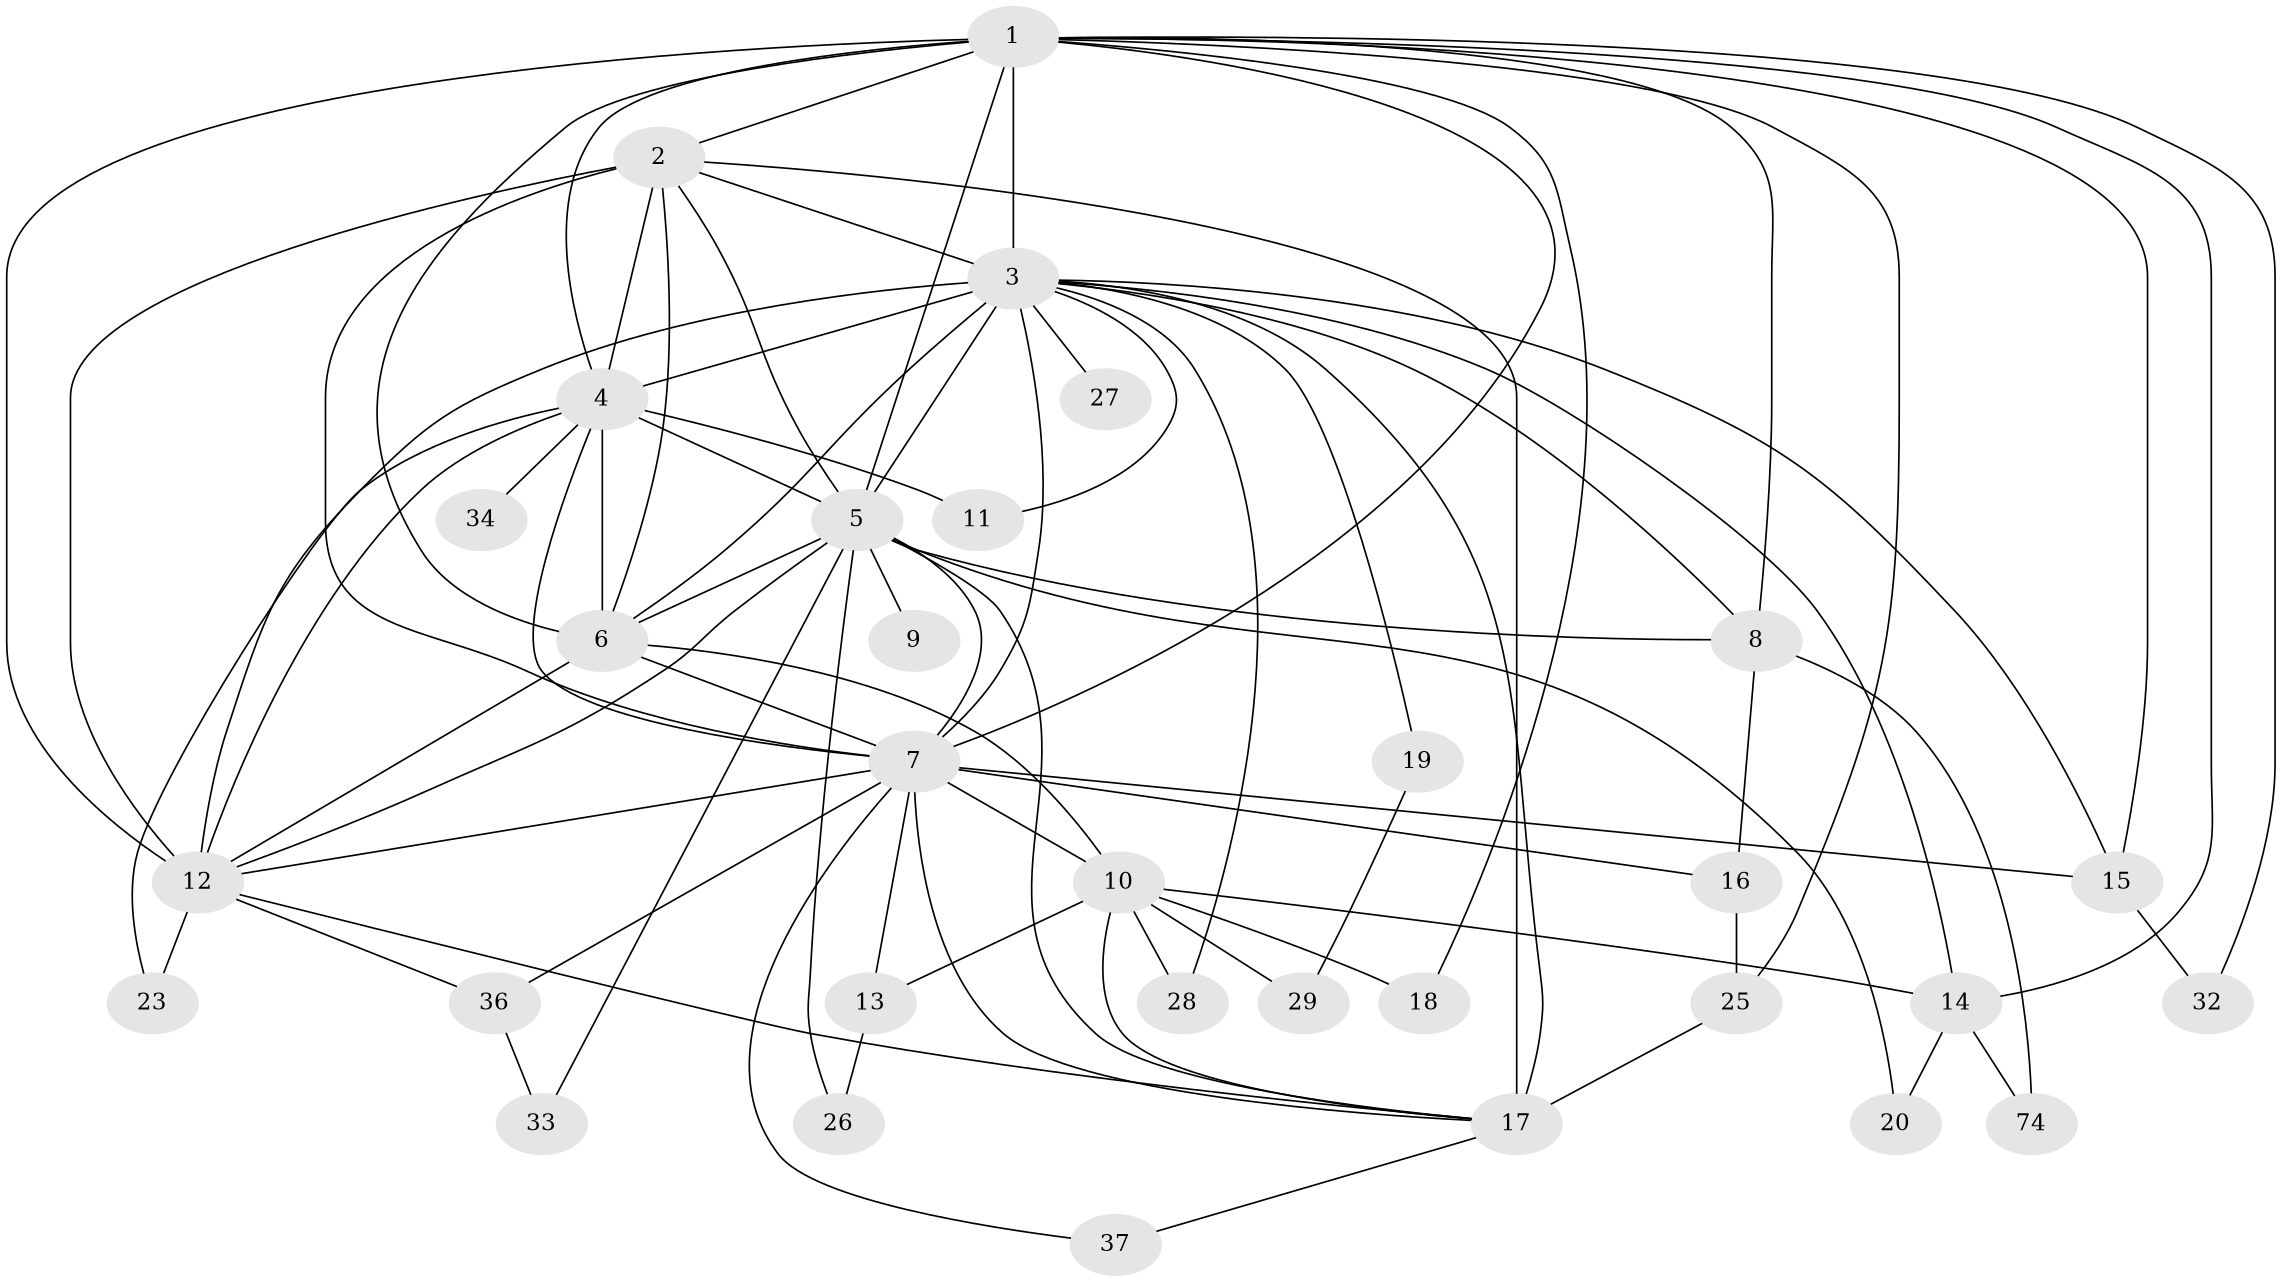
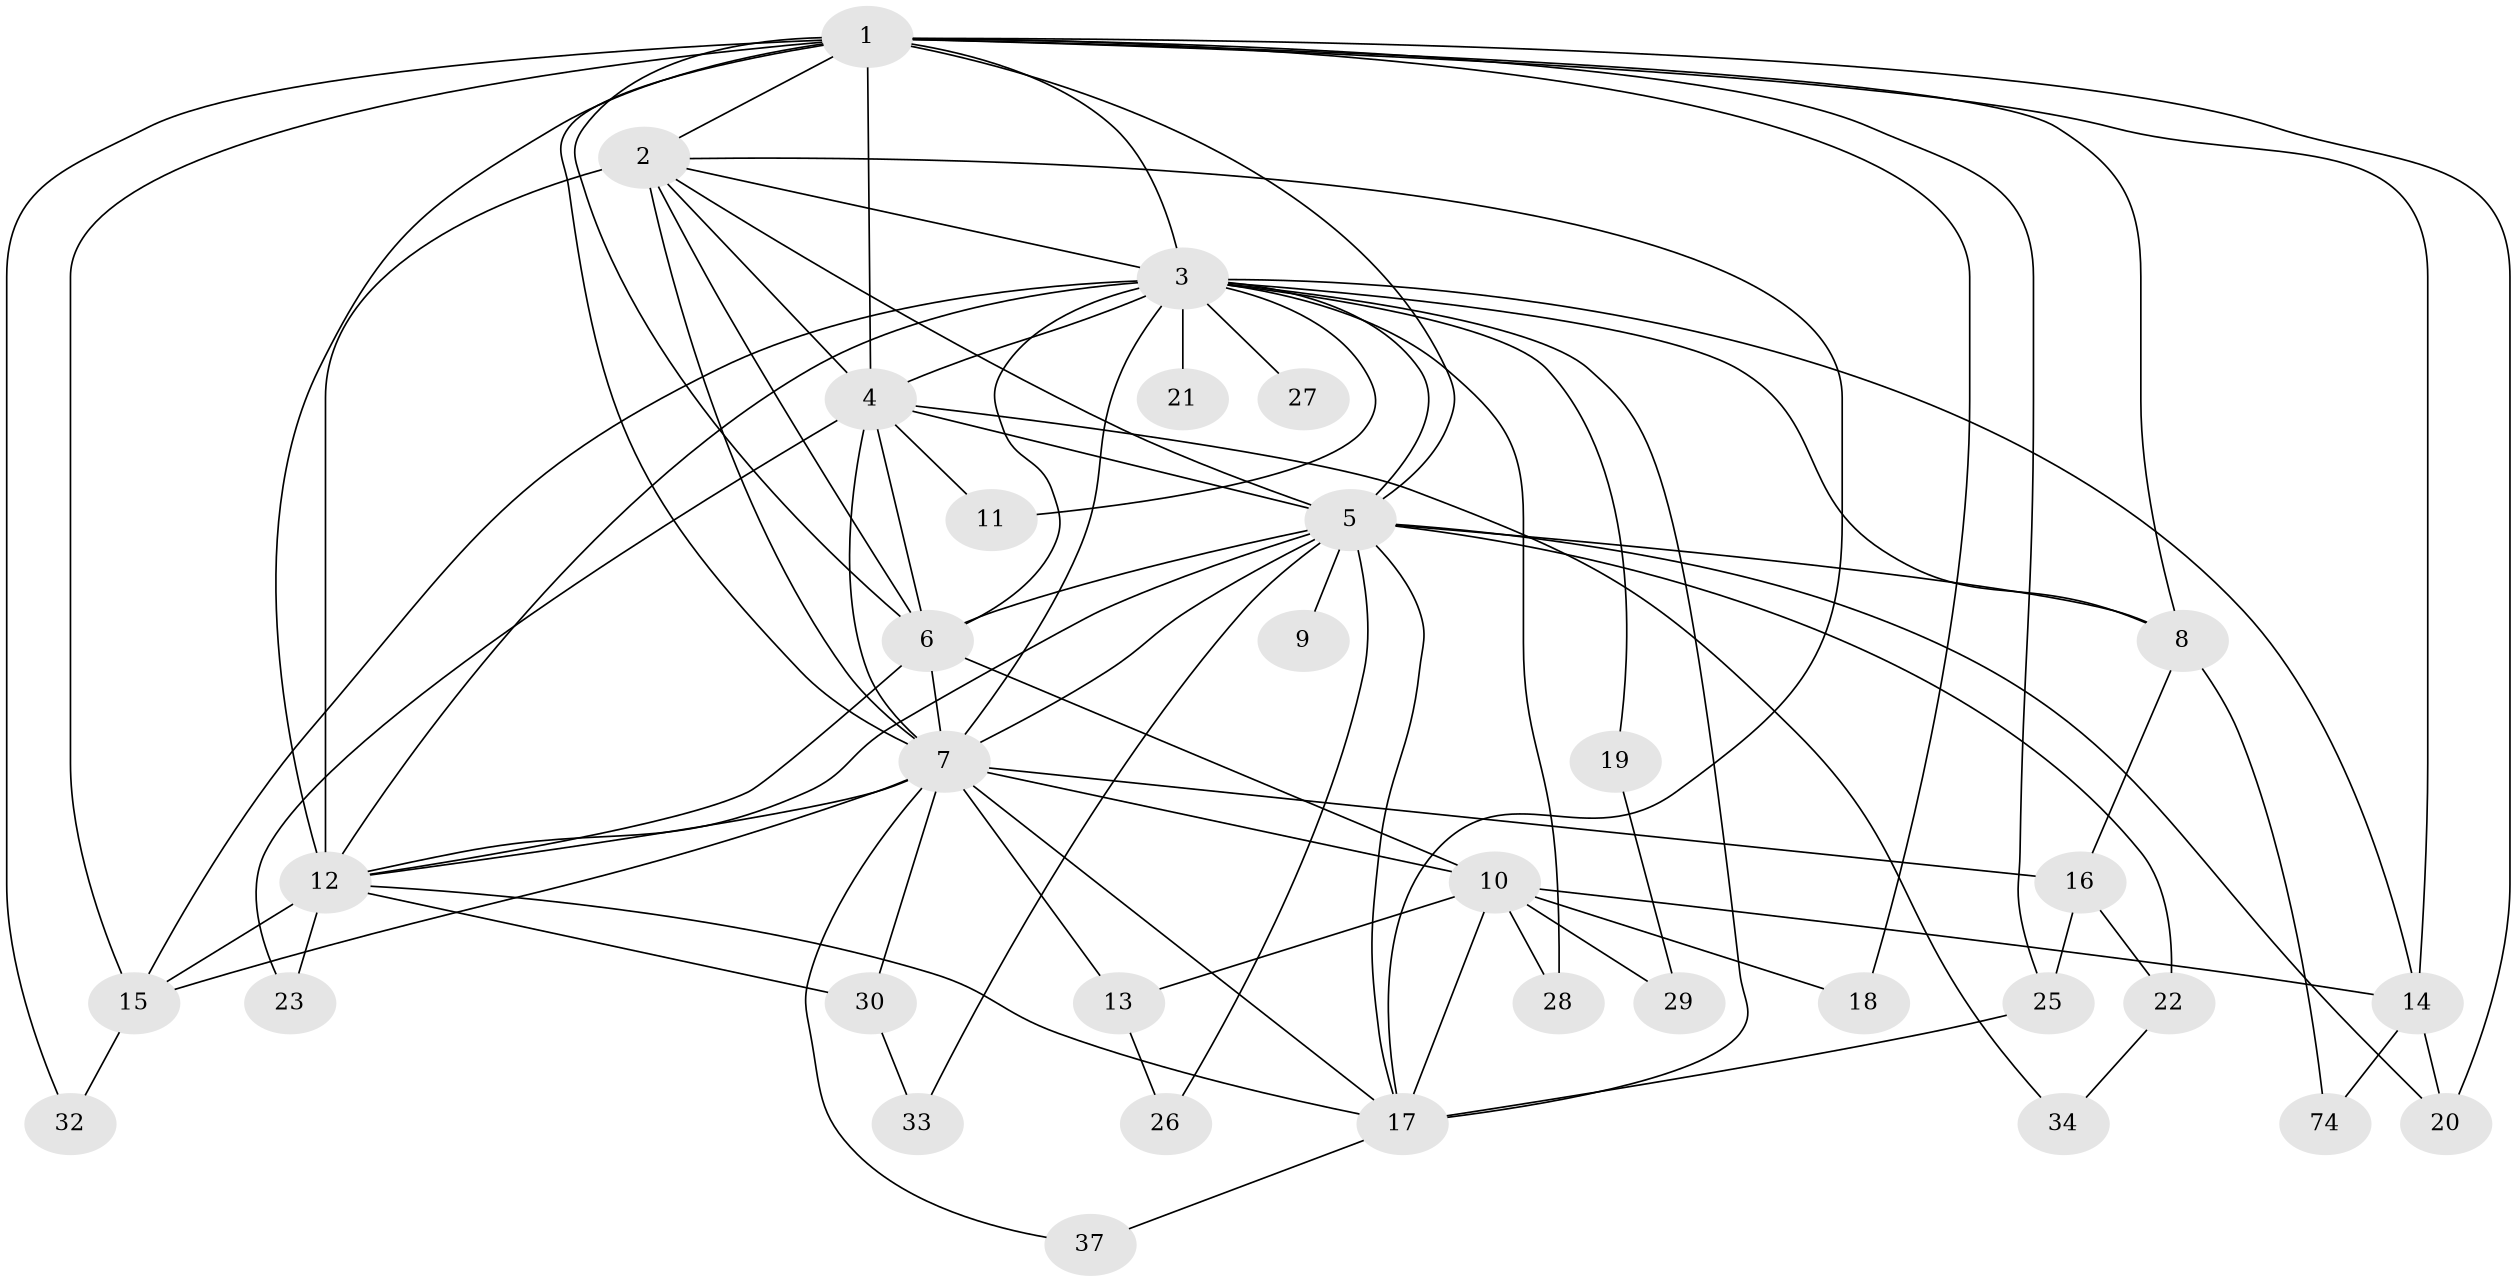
none -> (2160, 101)
none -> (1183, 399)
(329, 603) -> (230, 943)
(495, 1003) -> (871, 1003)
none -> (2169, 1003)
